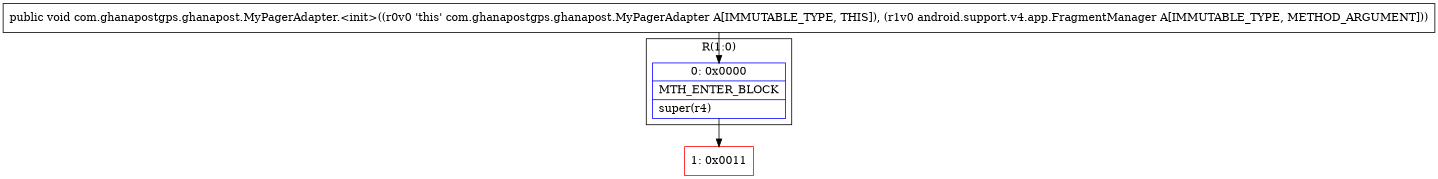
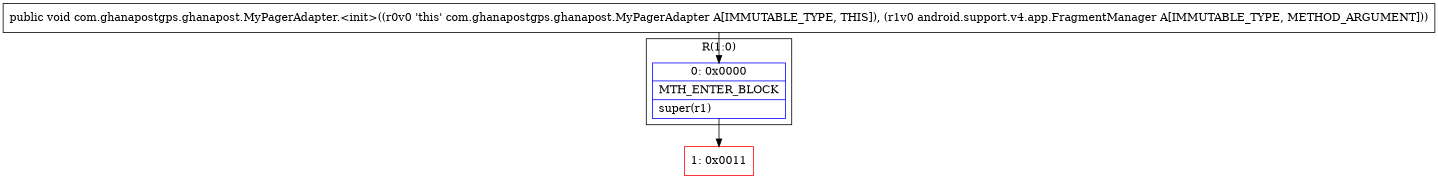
(685, 109) -> (685, 109)
